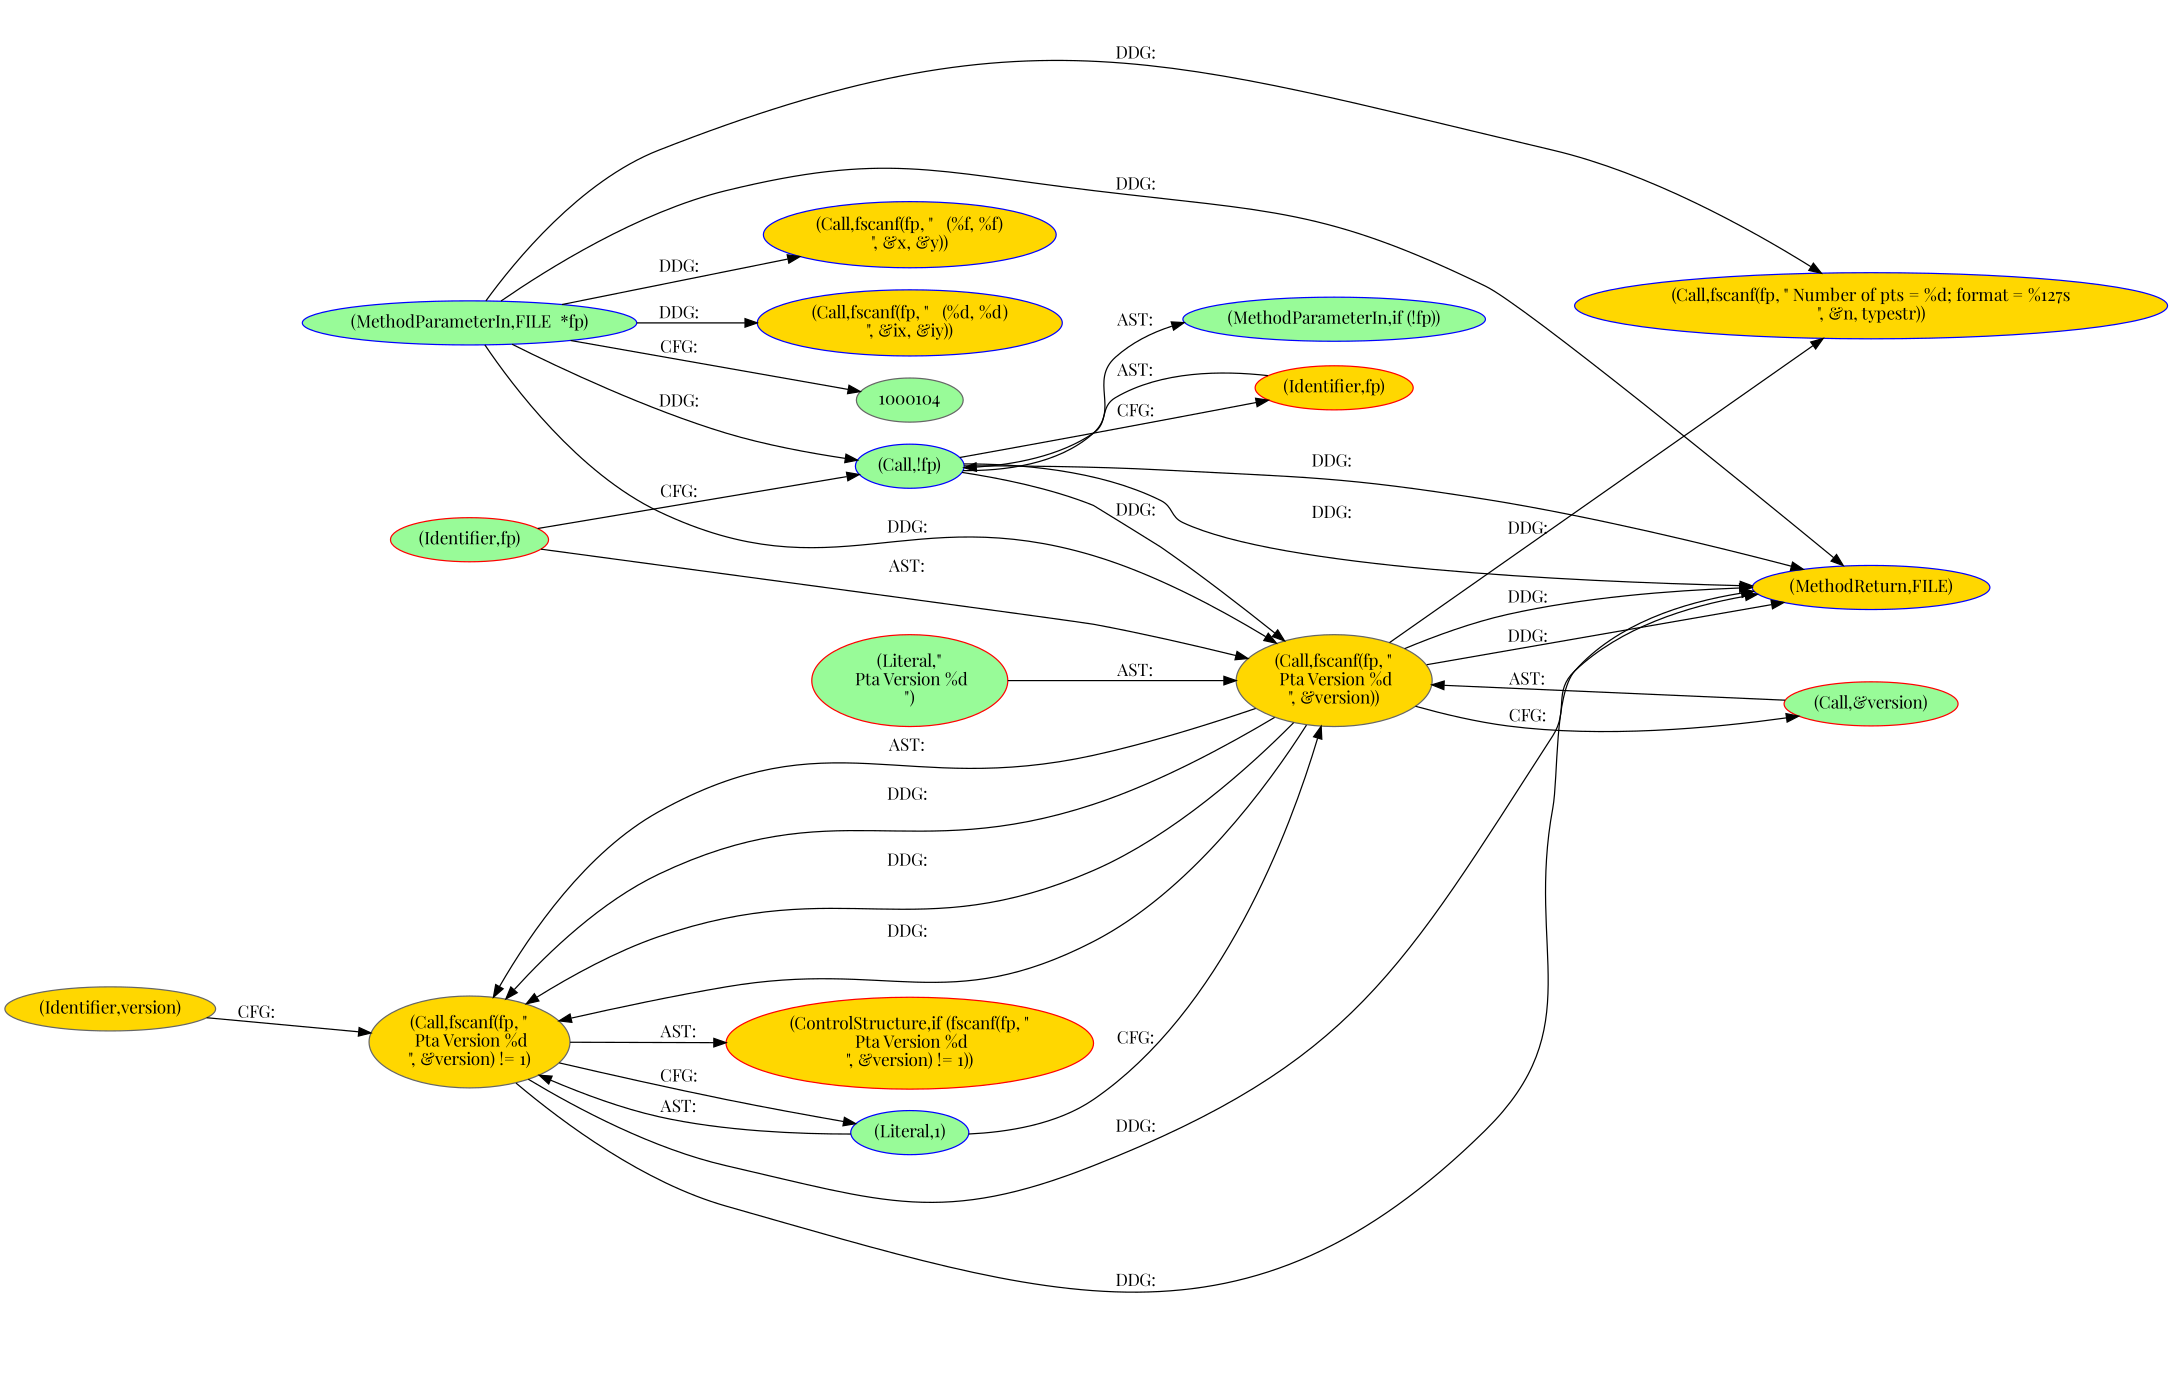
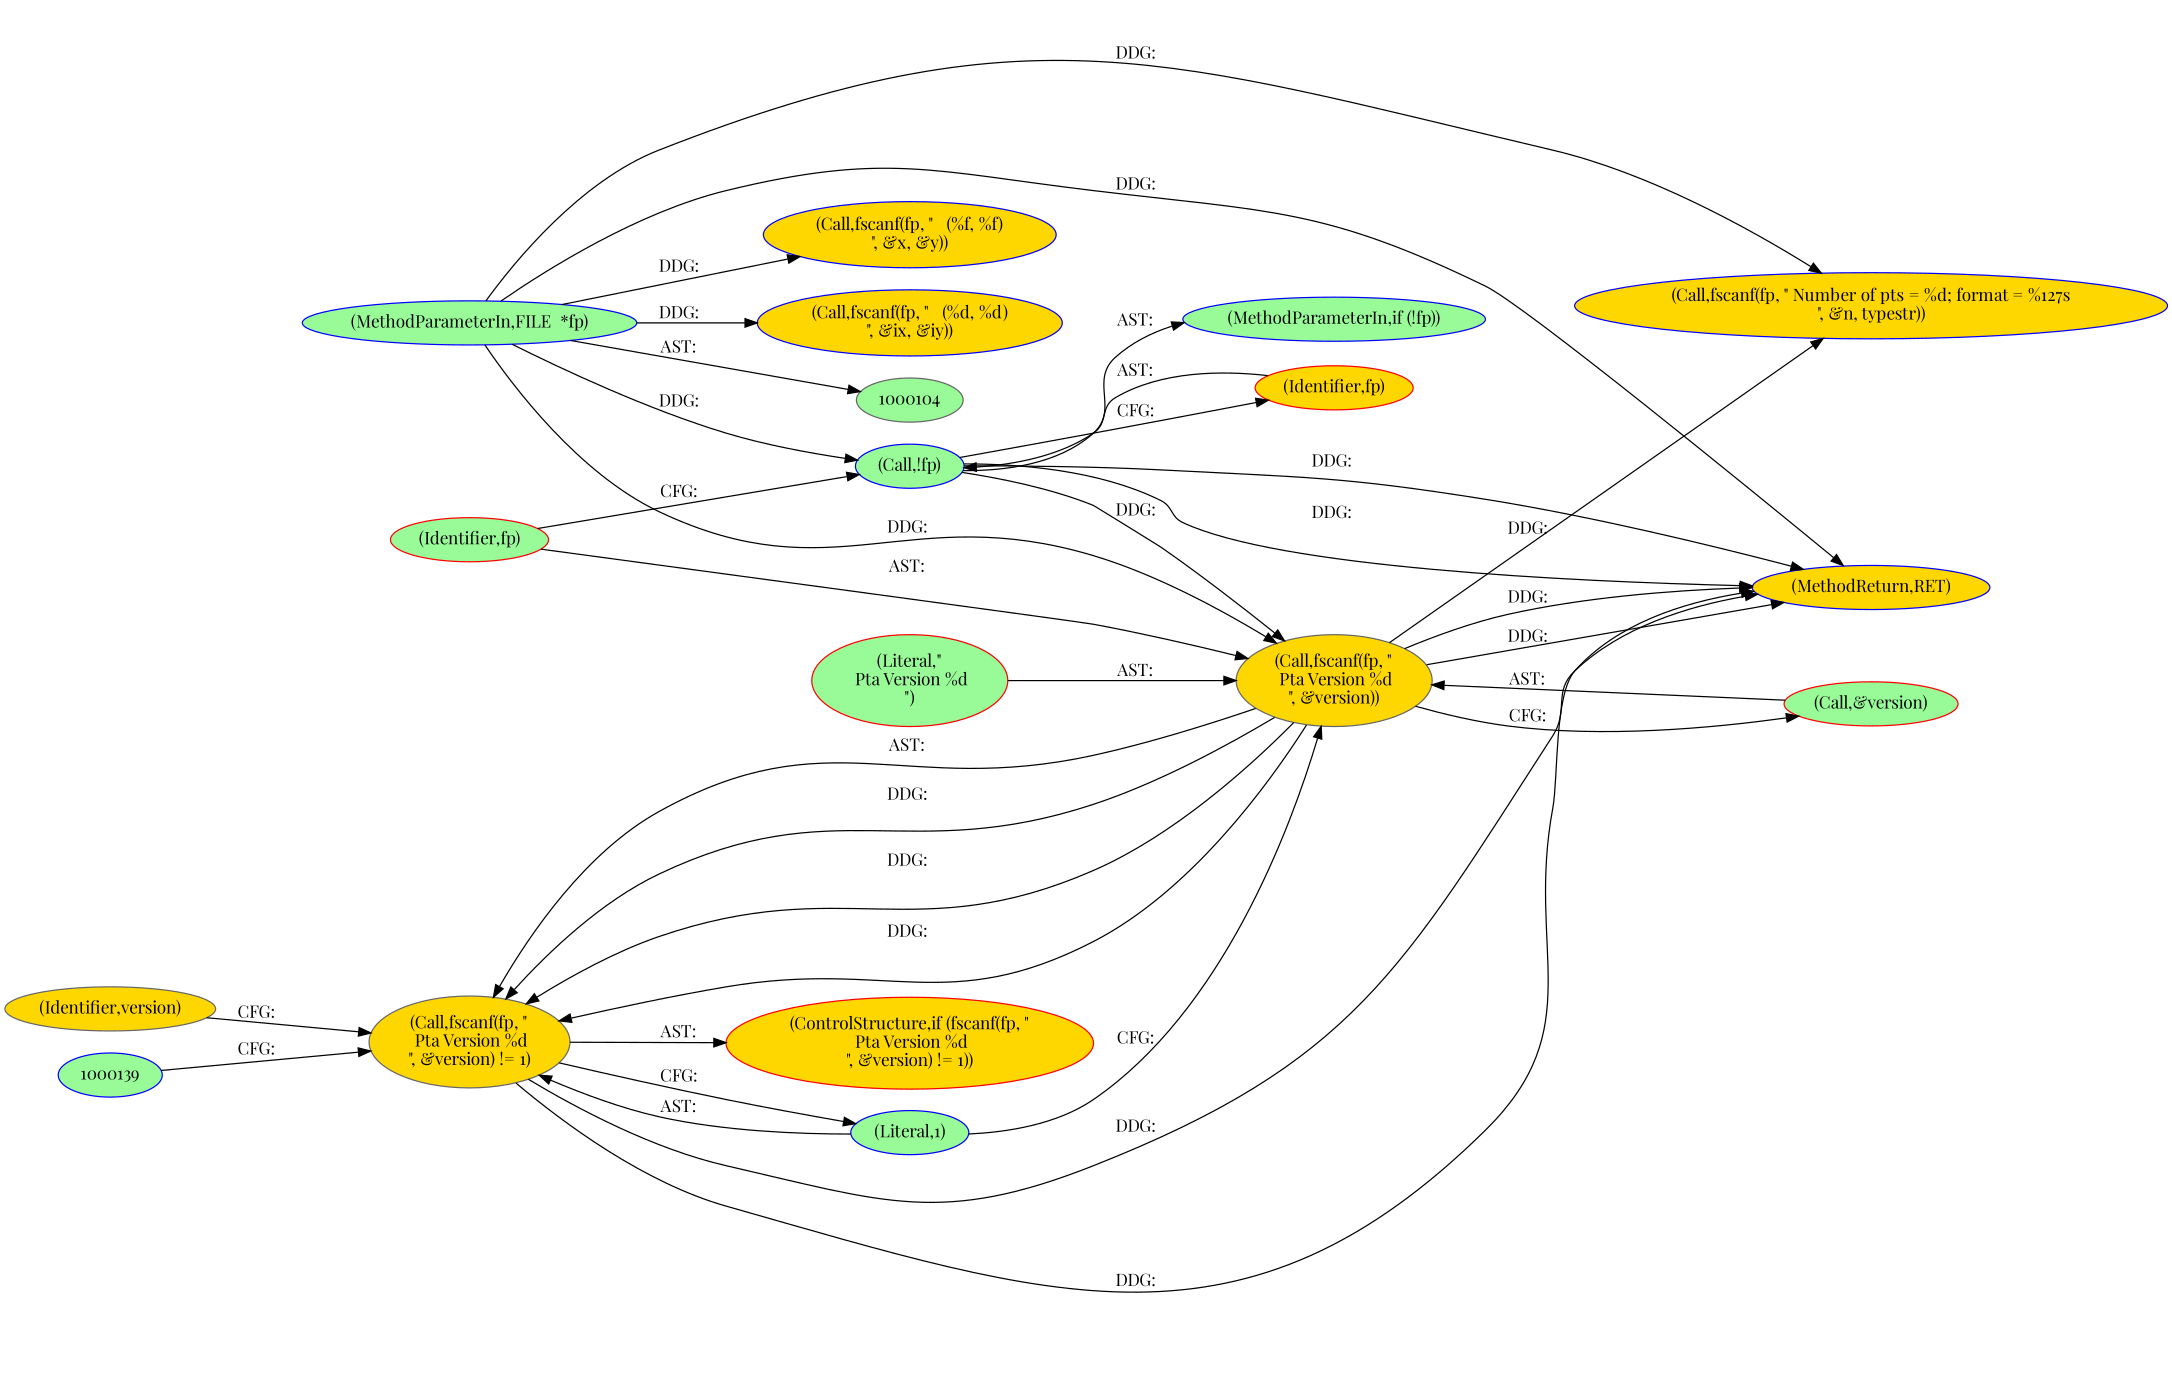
(681, 348) -> (681, 348)
(1871, 587) -> (1871, 587)
none -> (110, 1075)
